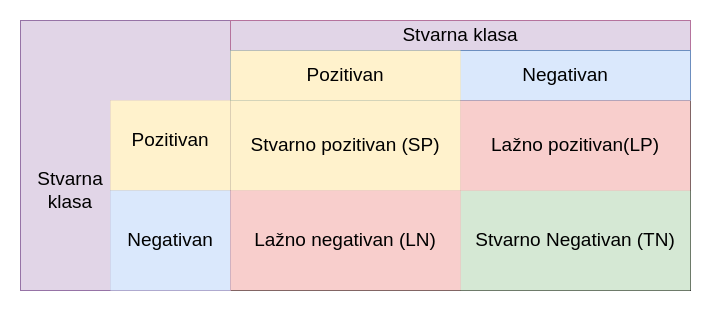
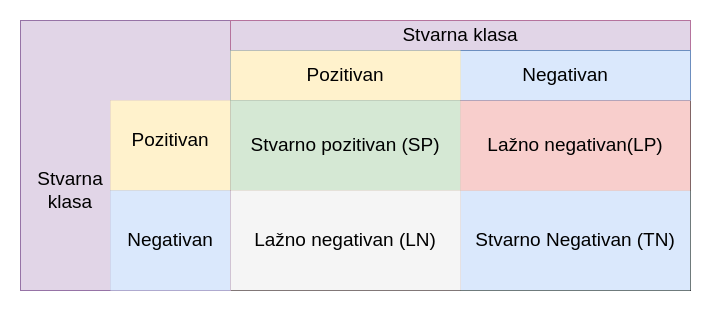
(346, 146) -> (346, 146)
(576, 146) -> (576, 146)
(346, 241) -> (346, 241)
(576, 241) -> (576, 241)
